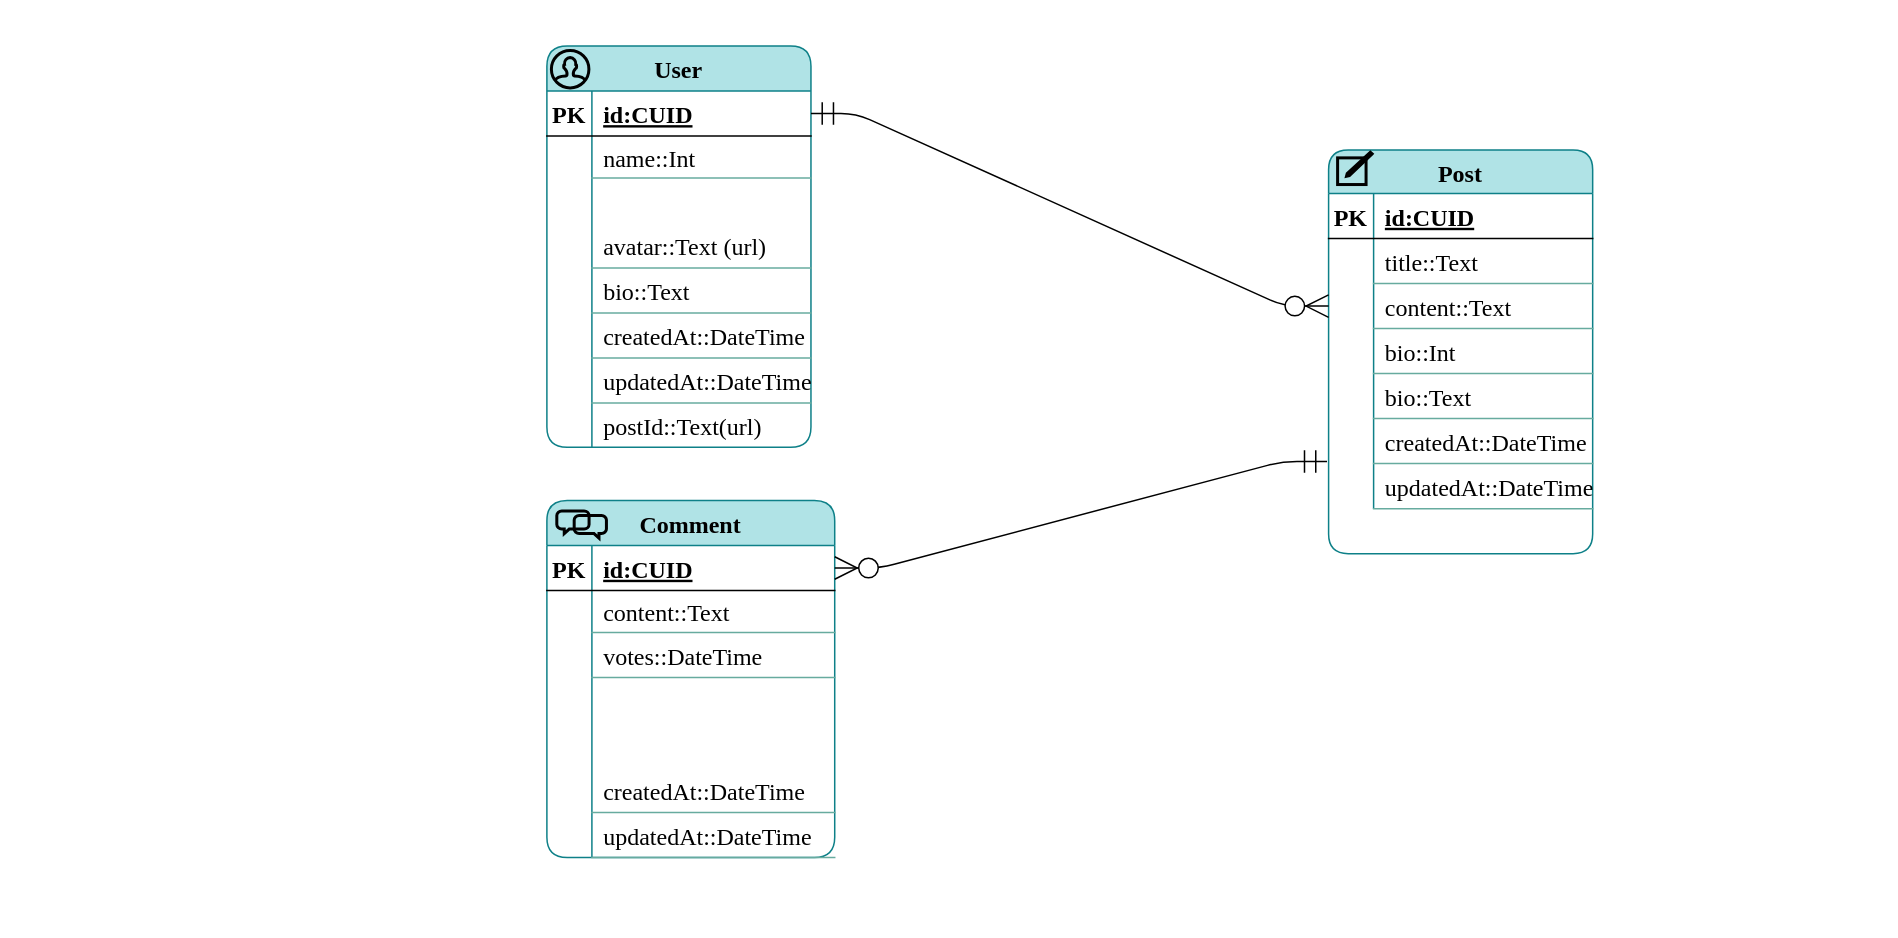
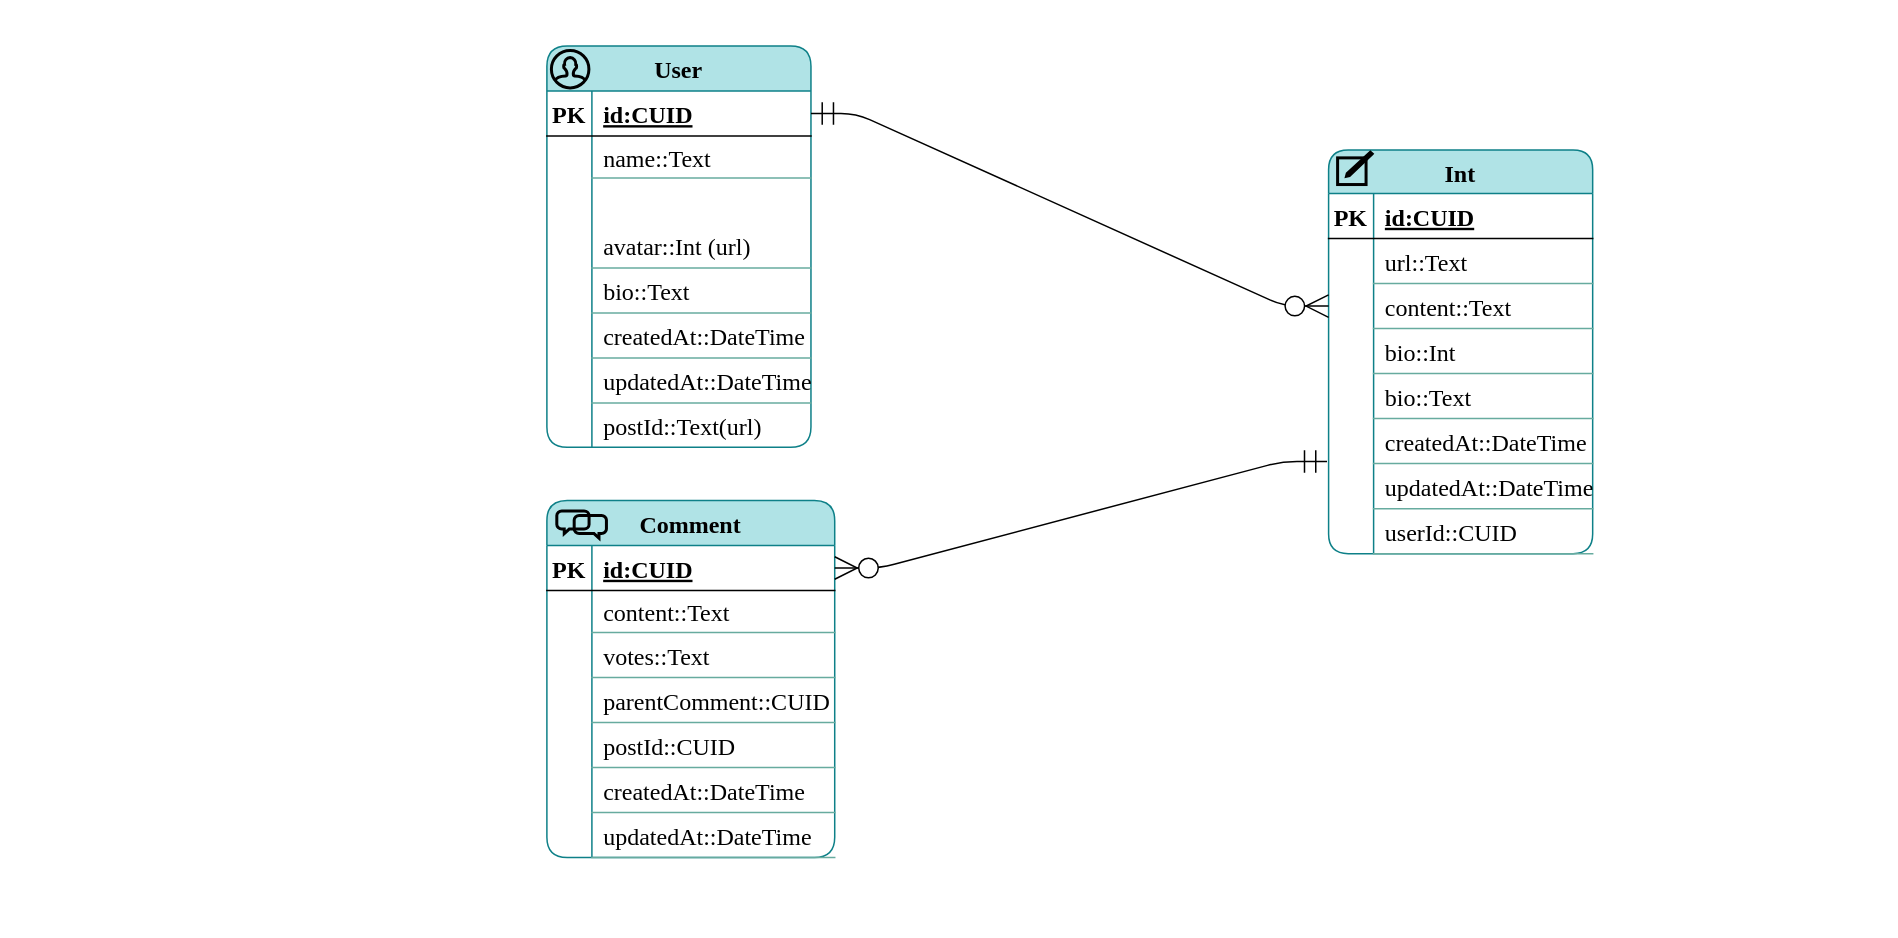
(657, 159) -> (664, 159)
(1460, 173) -> (1460, 173)
(711, 247) -> (705, 247)
(1446, 263) -> (1436, 263)
none -> (1483, 531)
(694, 657) -> (671, 657)
none -> (713, 700)
none -> (713, 745)
